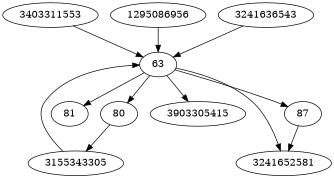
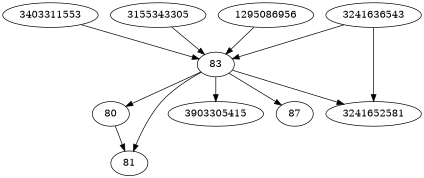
(158, 64) -> (216, 64)
(100, 135) -> (119, 135)
(295, 135) -> (374, 61)
